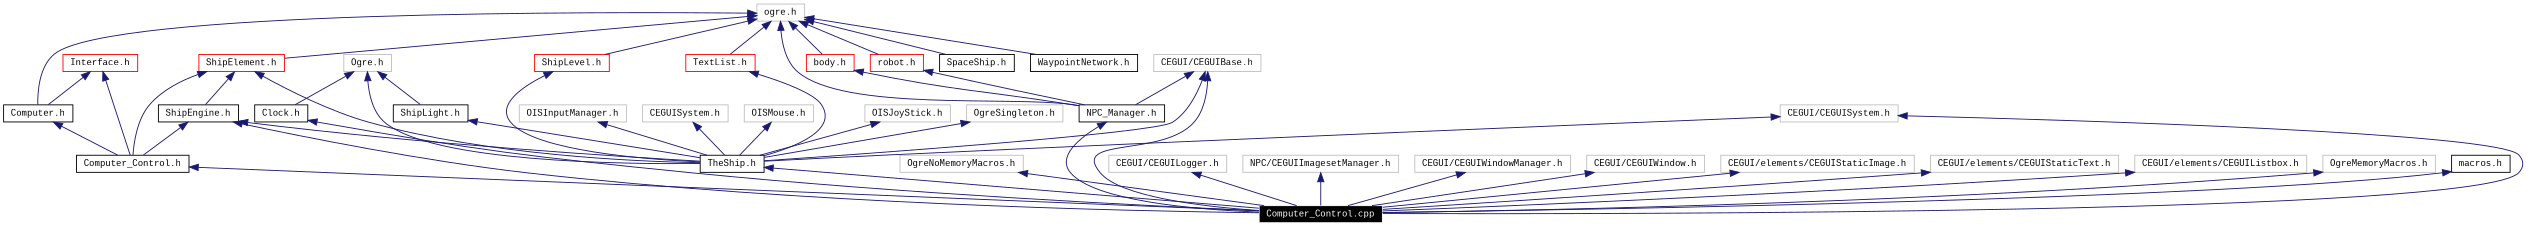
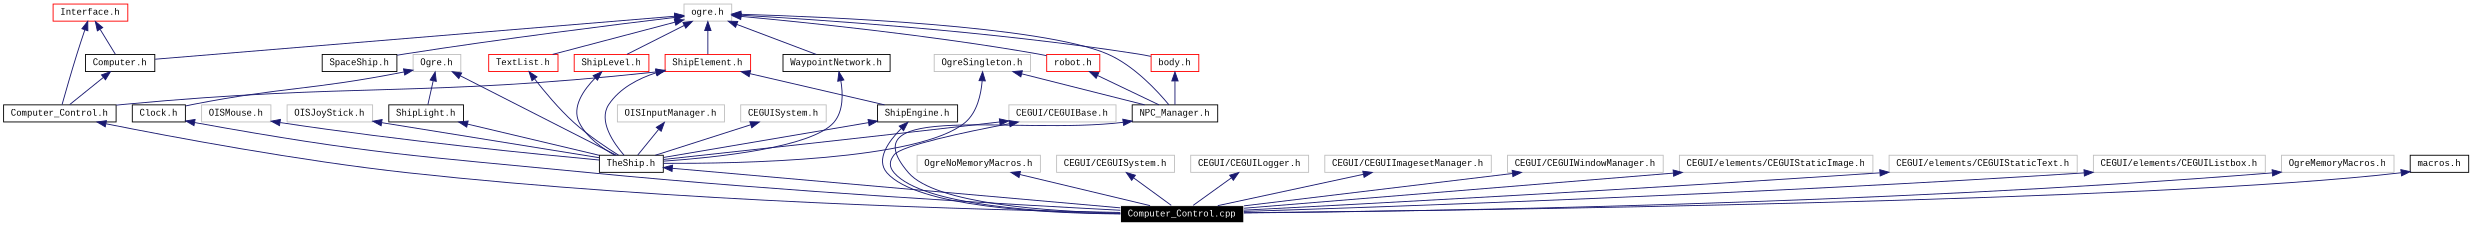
(1161, 91) -> (1083, 89)
(1268, 138) -> (773, 147)
(162, 141) -> none
(1321, 164) -> (1408, 164)
(1646, 164) -> none
